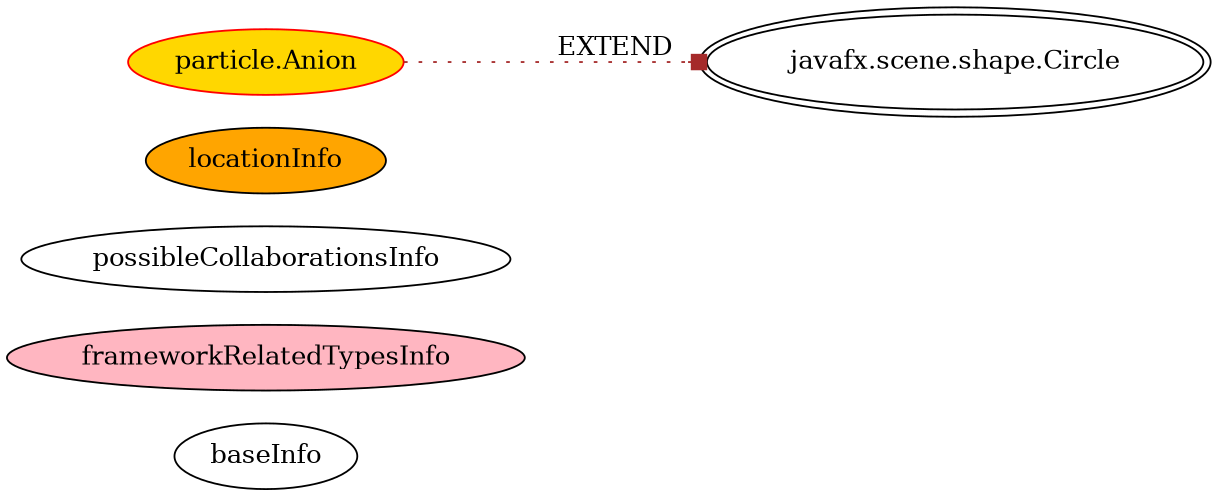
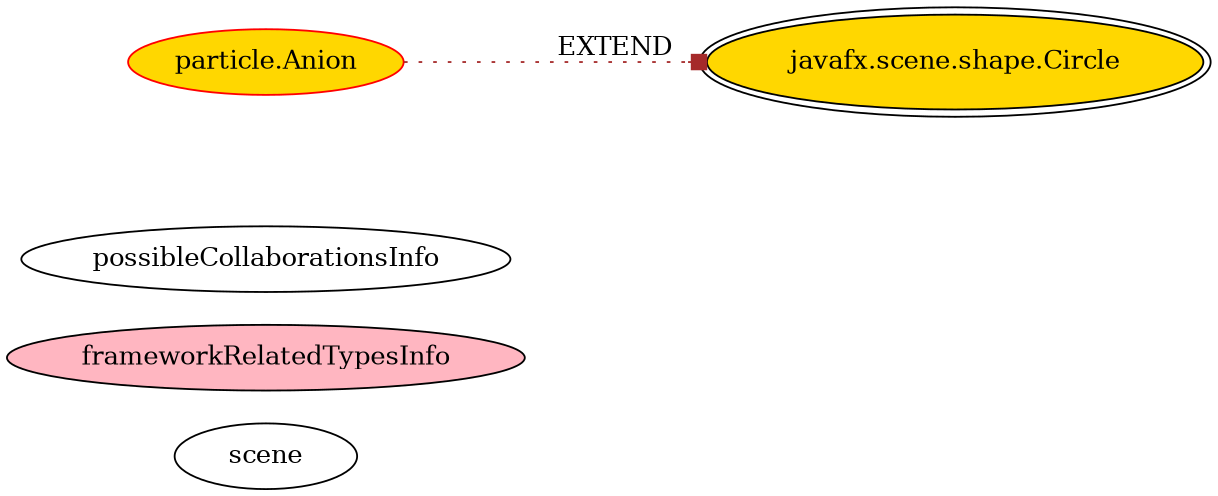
(955, 62) -> (955, 62)
(266, 161) -> none
(266, 456) -> (266, 456)
